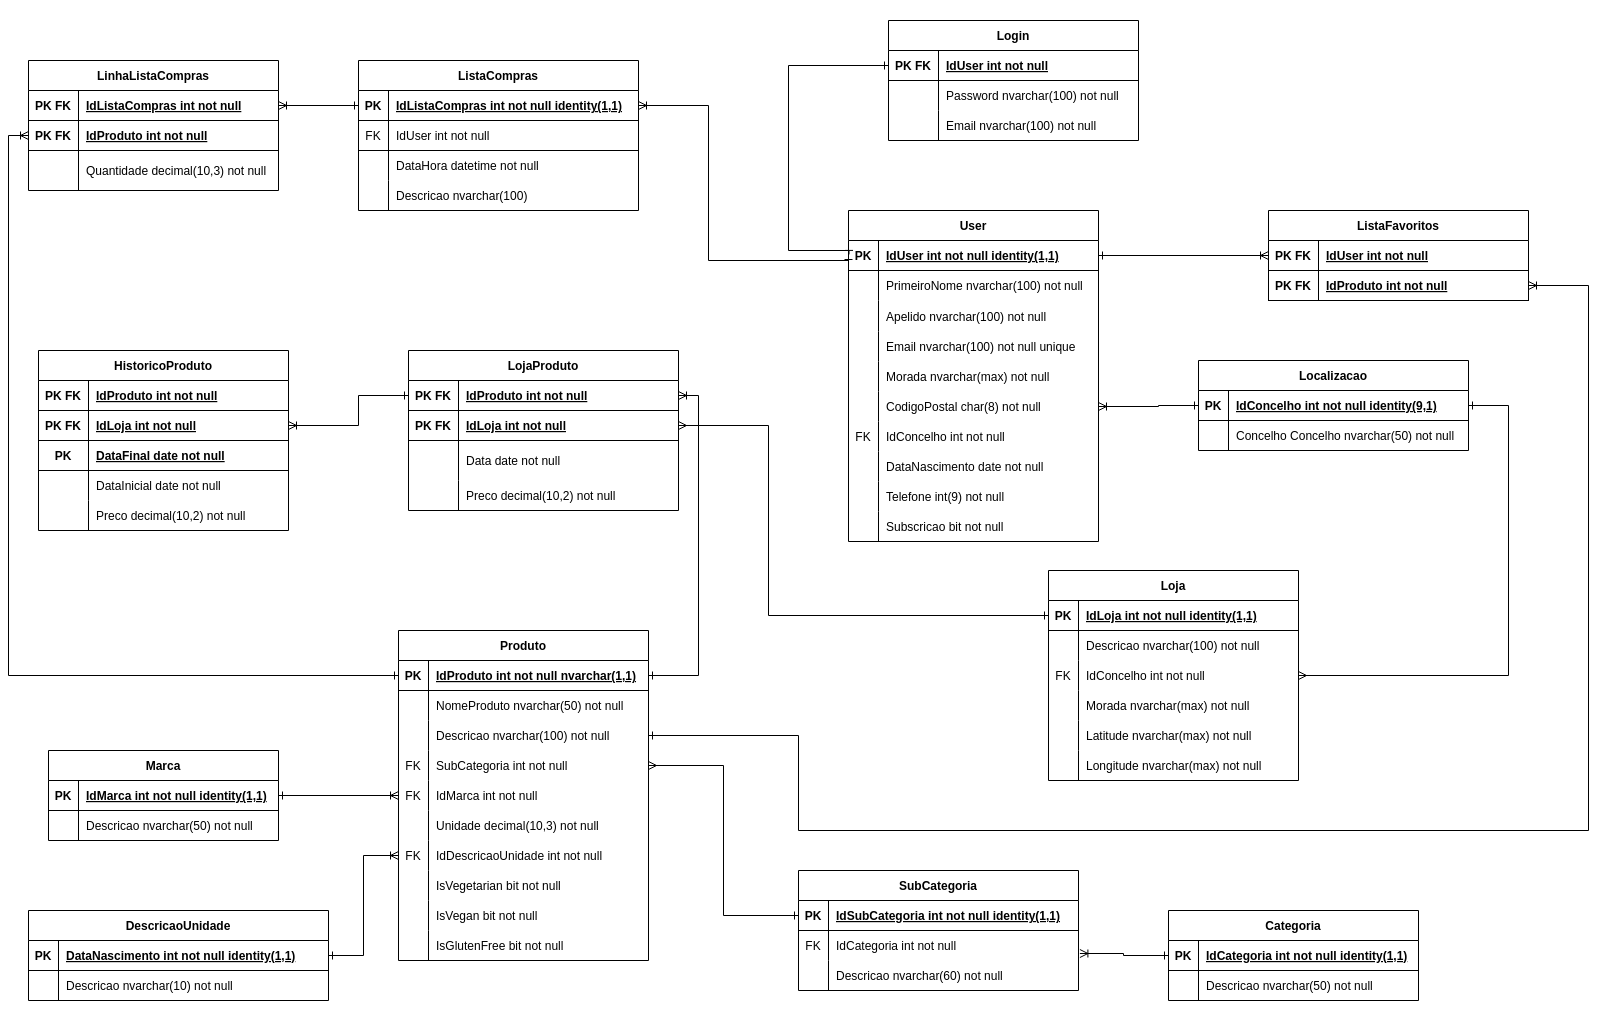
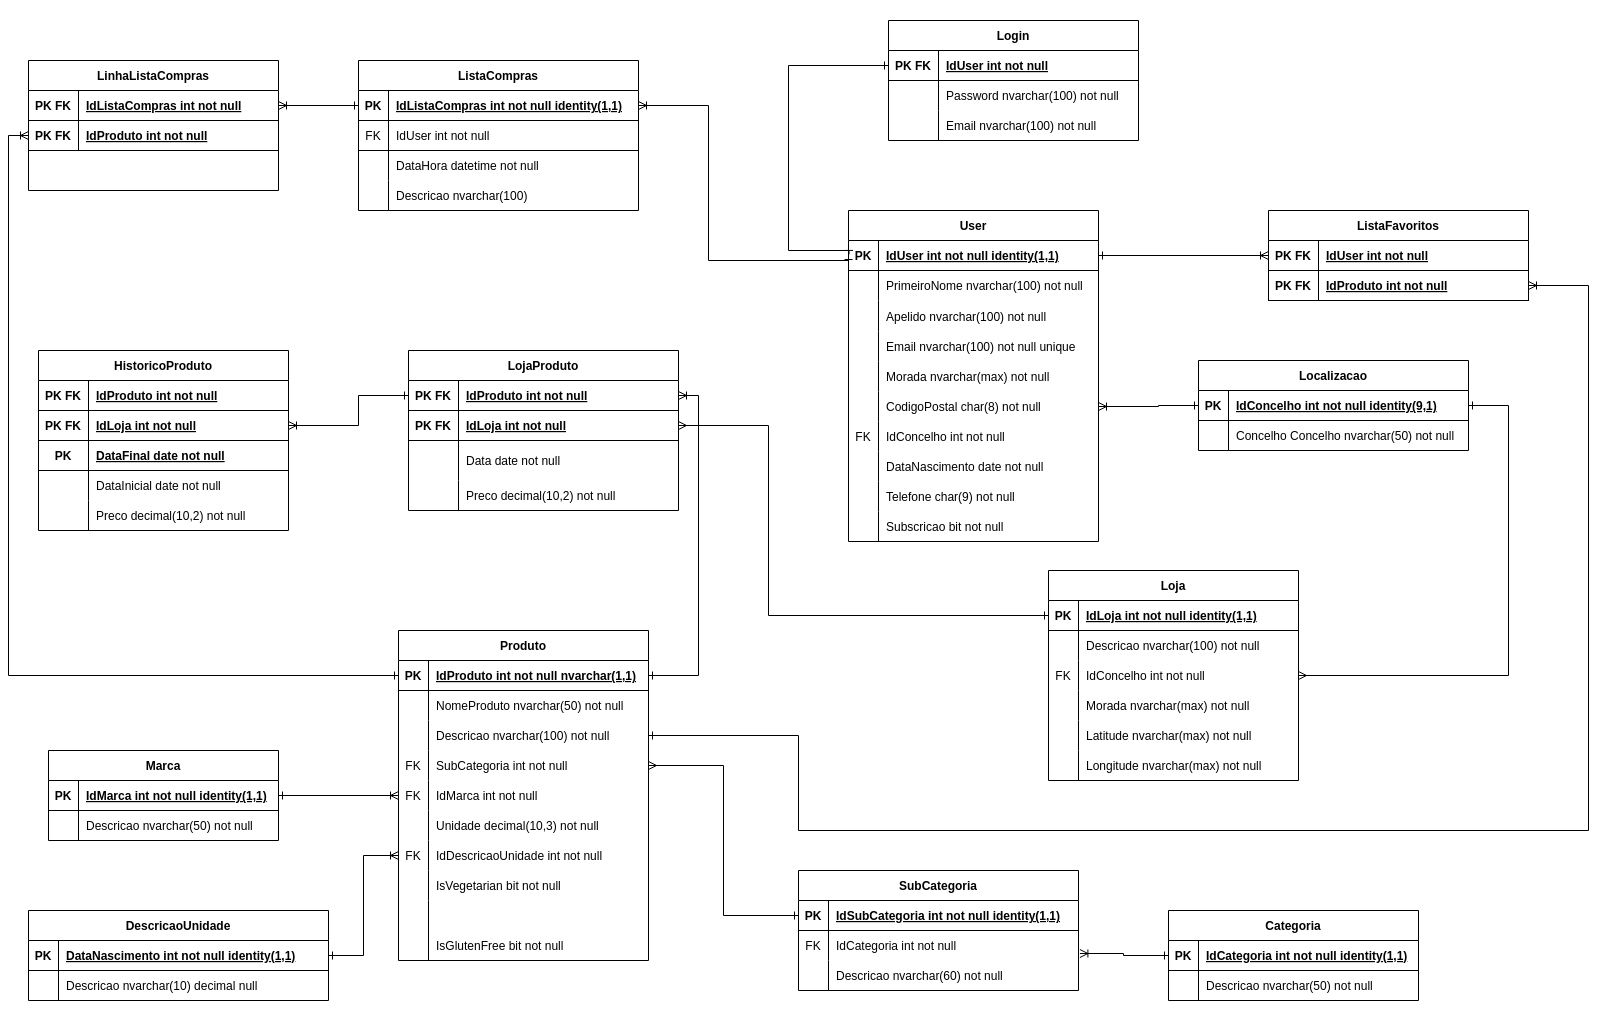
(179, 171) -> none
(956, 497) -> (961, 497)
(539, 916) -> none
(161, 986) -> (171, 986)
